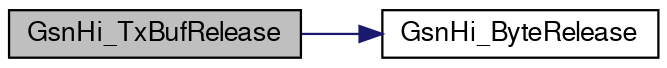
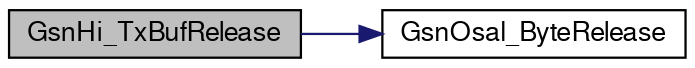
(520, 34) -> (534, 34)
